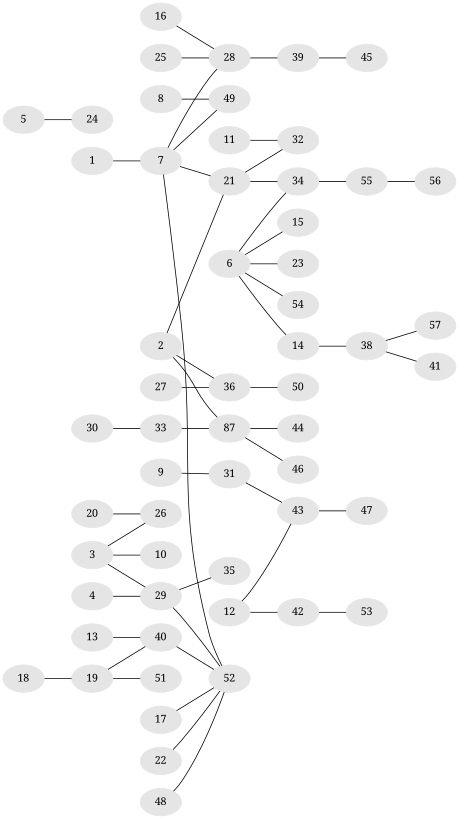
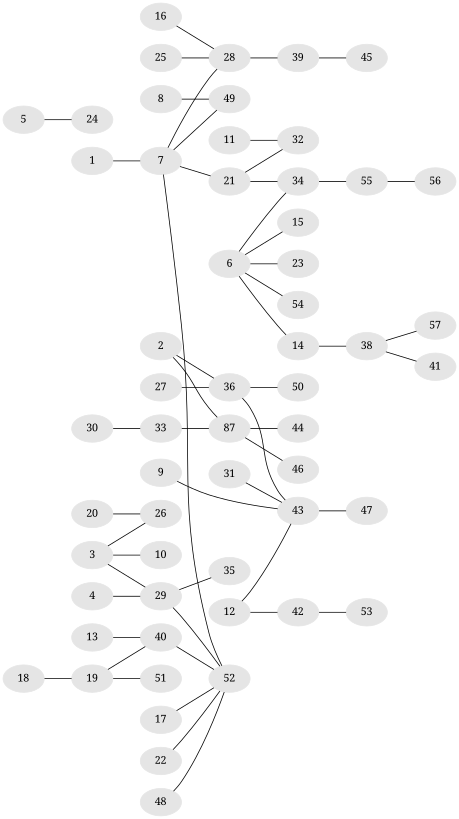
(195, 264) -> none
none -> (262, 441)
(195, 474) -> (226, 500)
